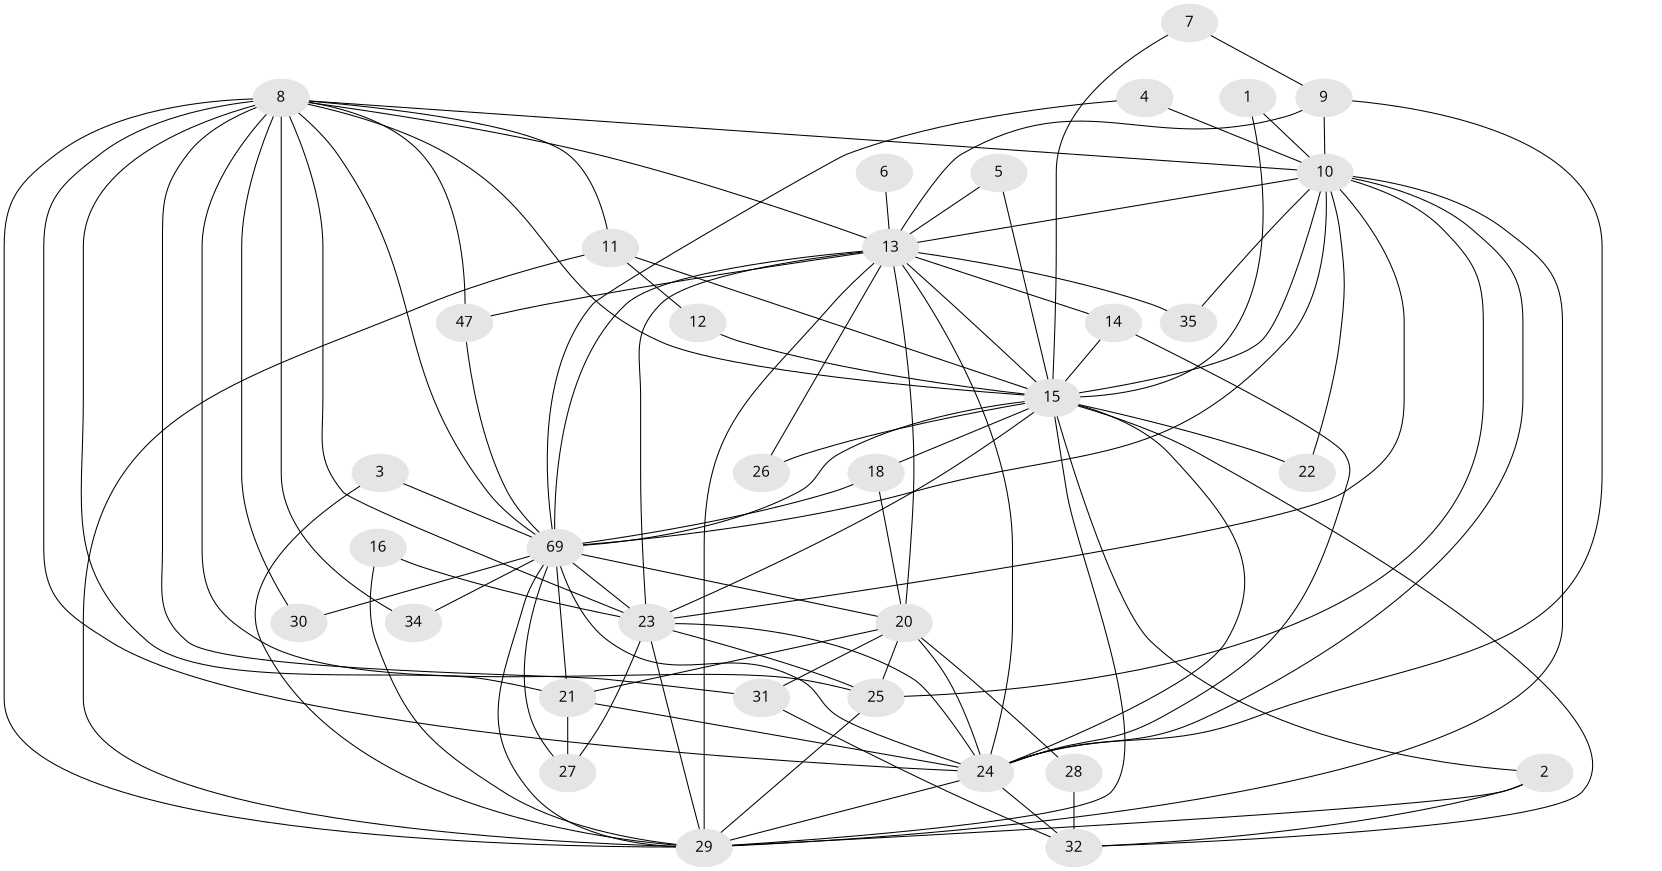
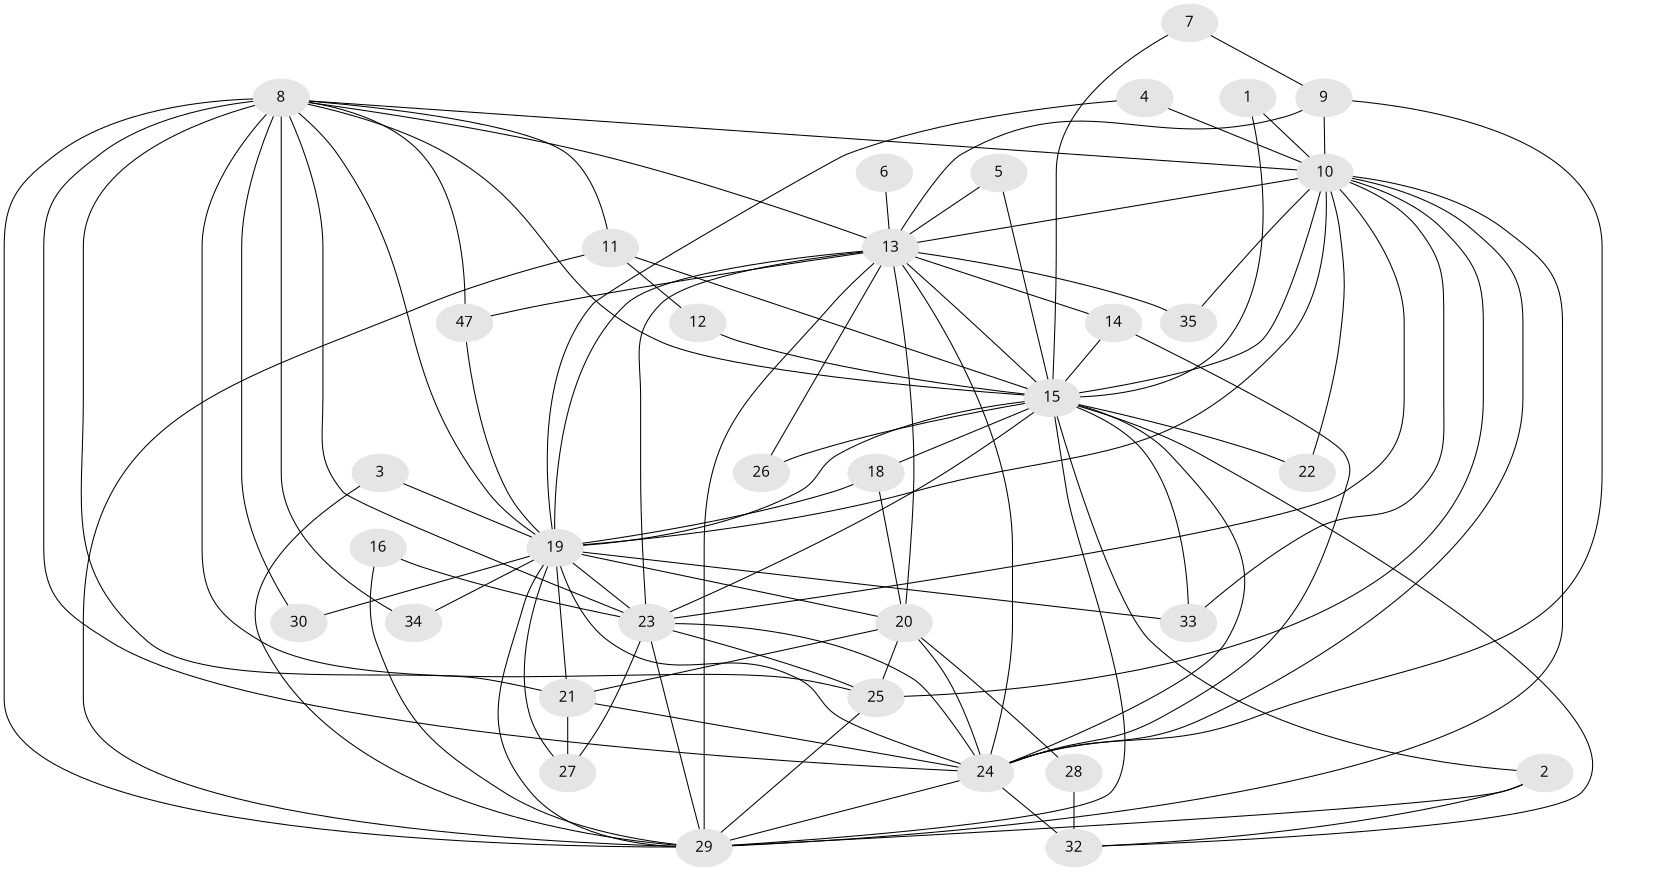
(555, 548) -> (555, 548)
none -> (1189, 623)
(761, 698) -> none
